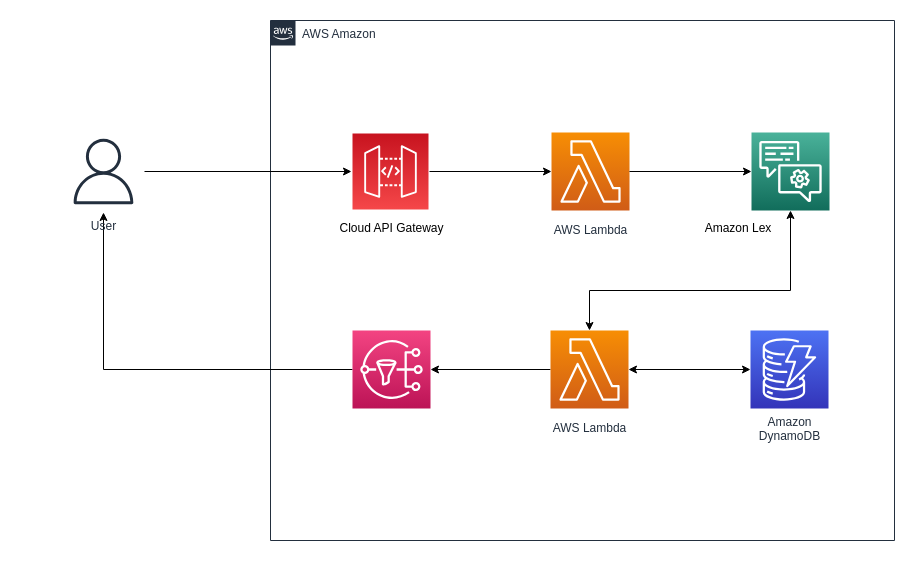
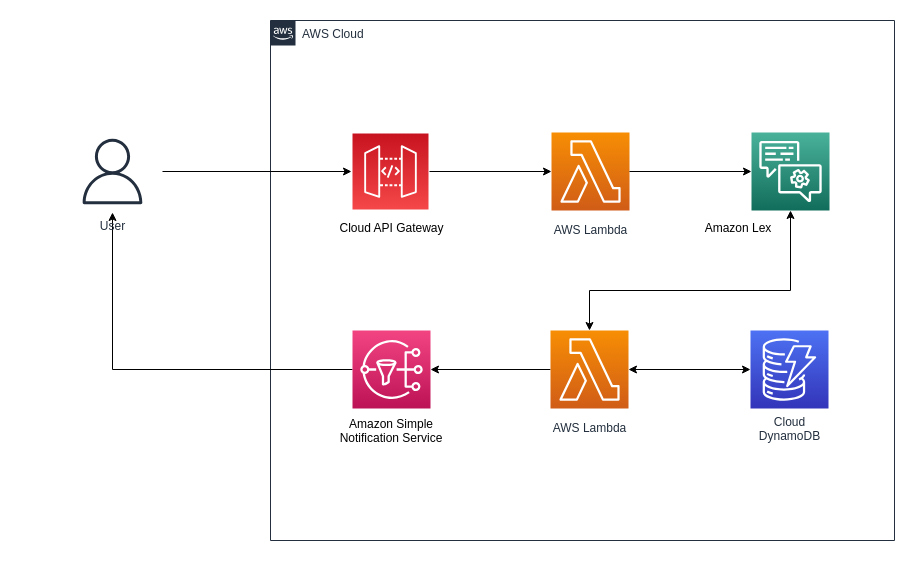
(335, 35) -> (330, 35)
(104, 172) -> (113, 172)
(790, 430) -> (790, 430)
none -> (392, 439)
